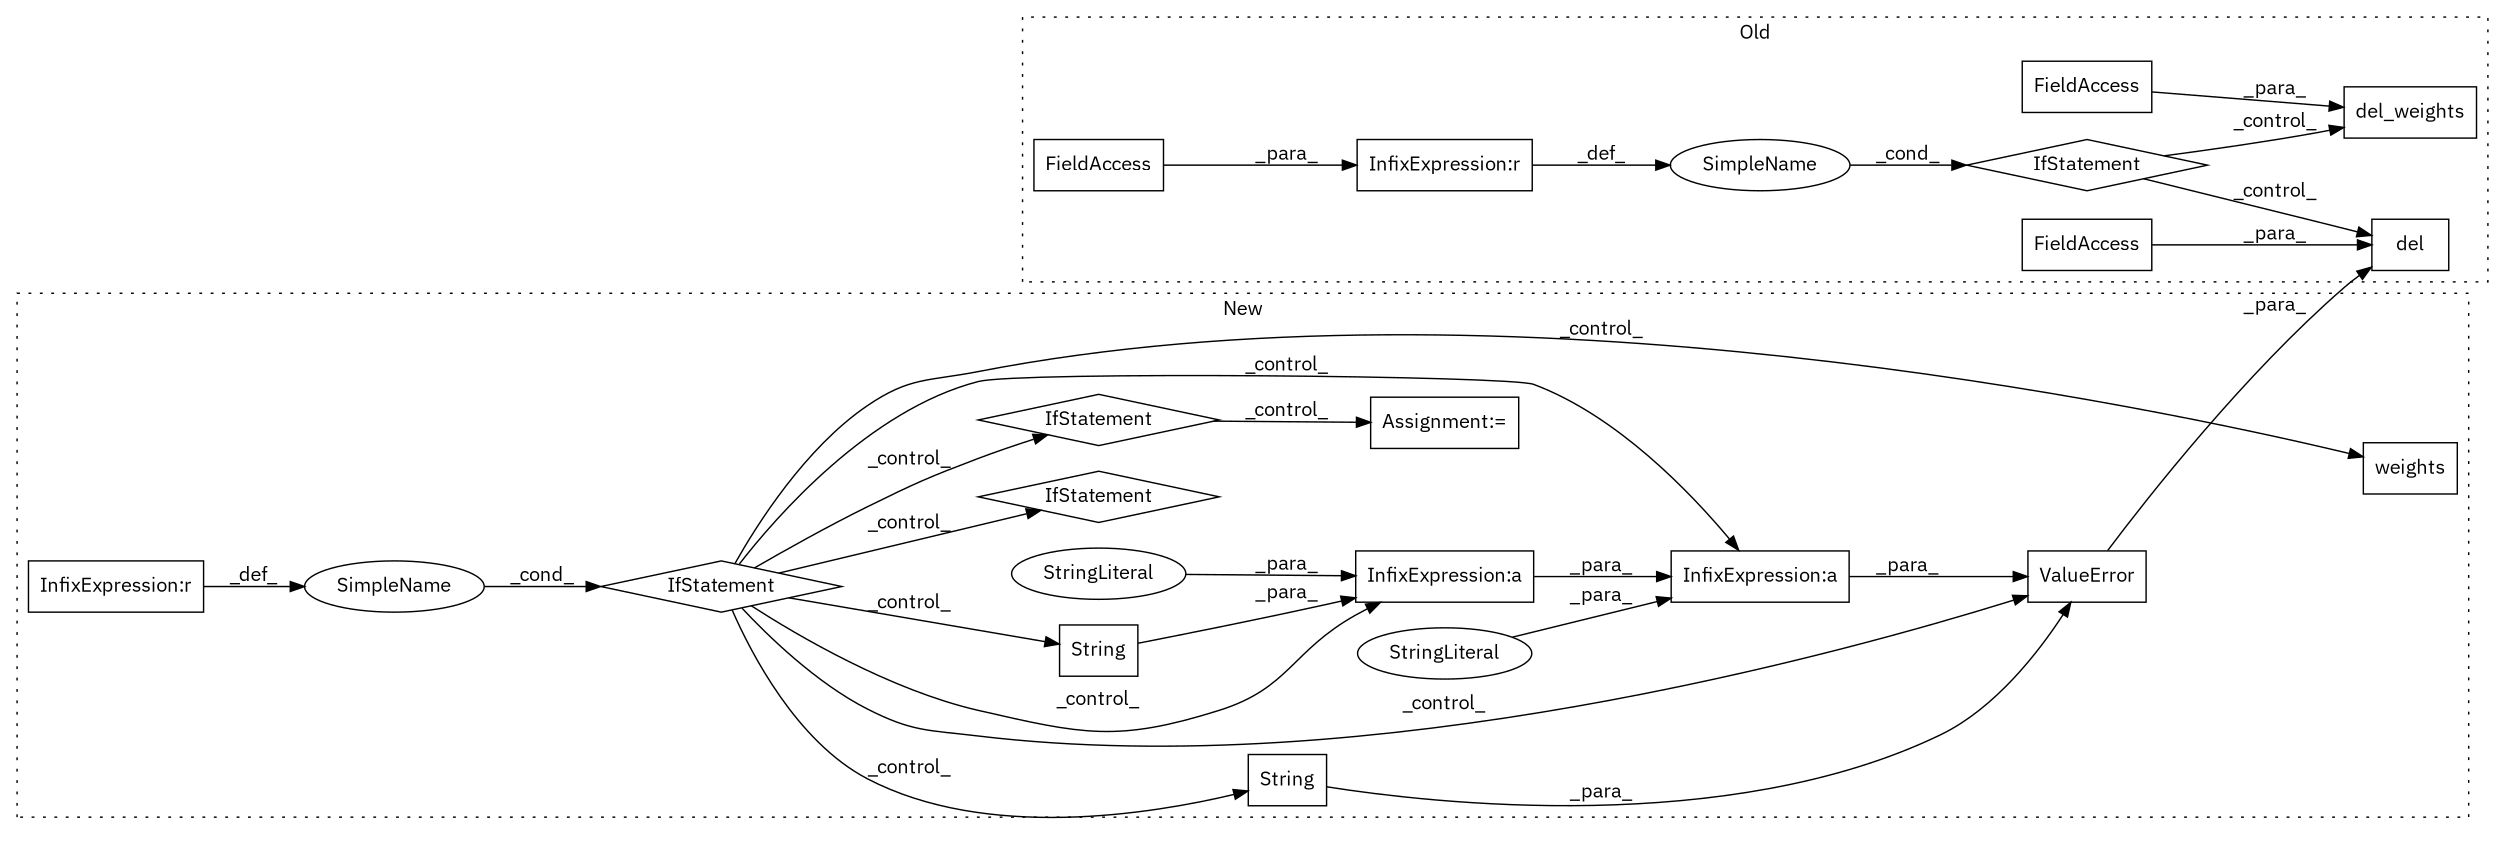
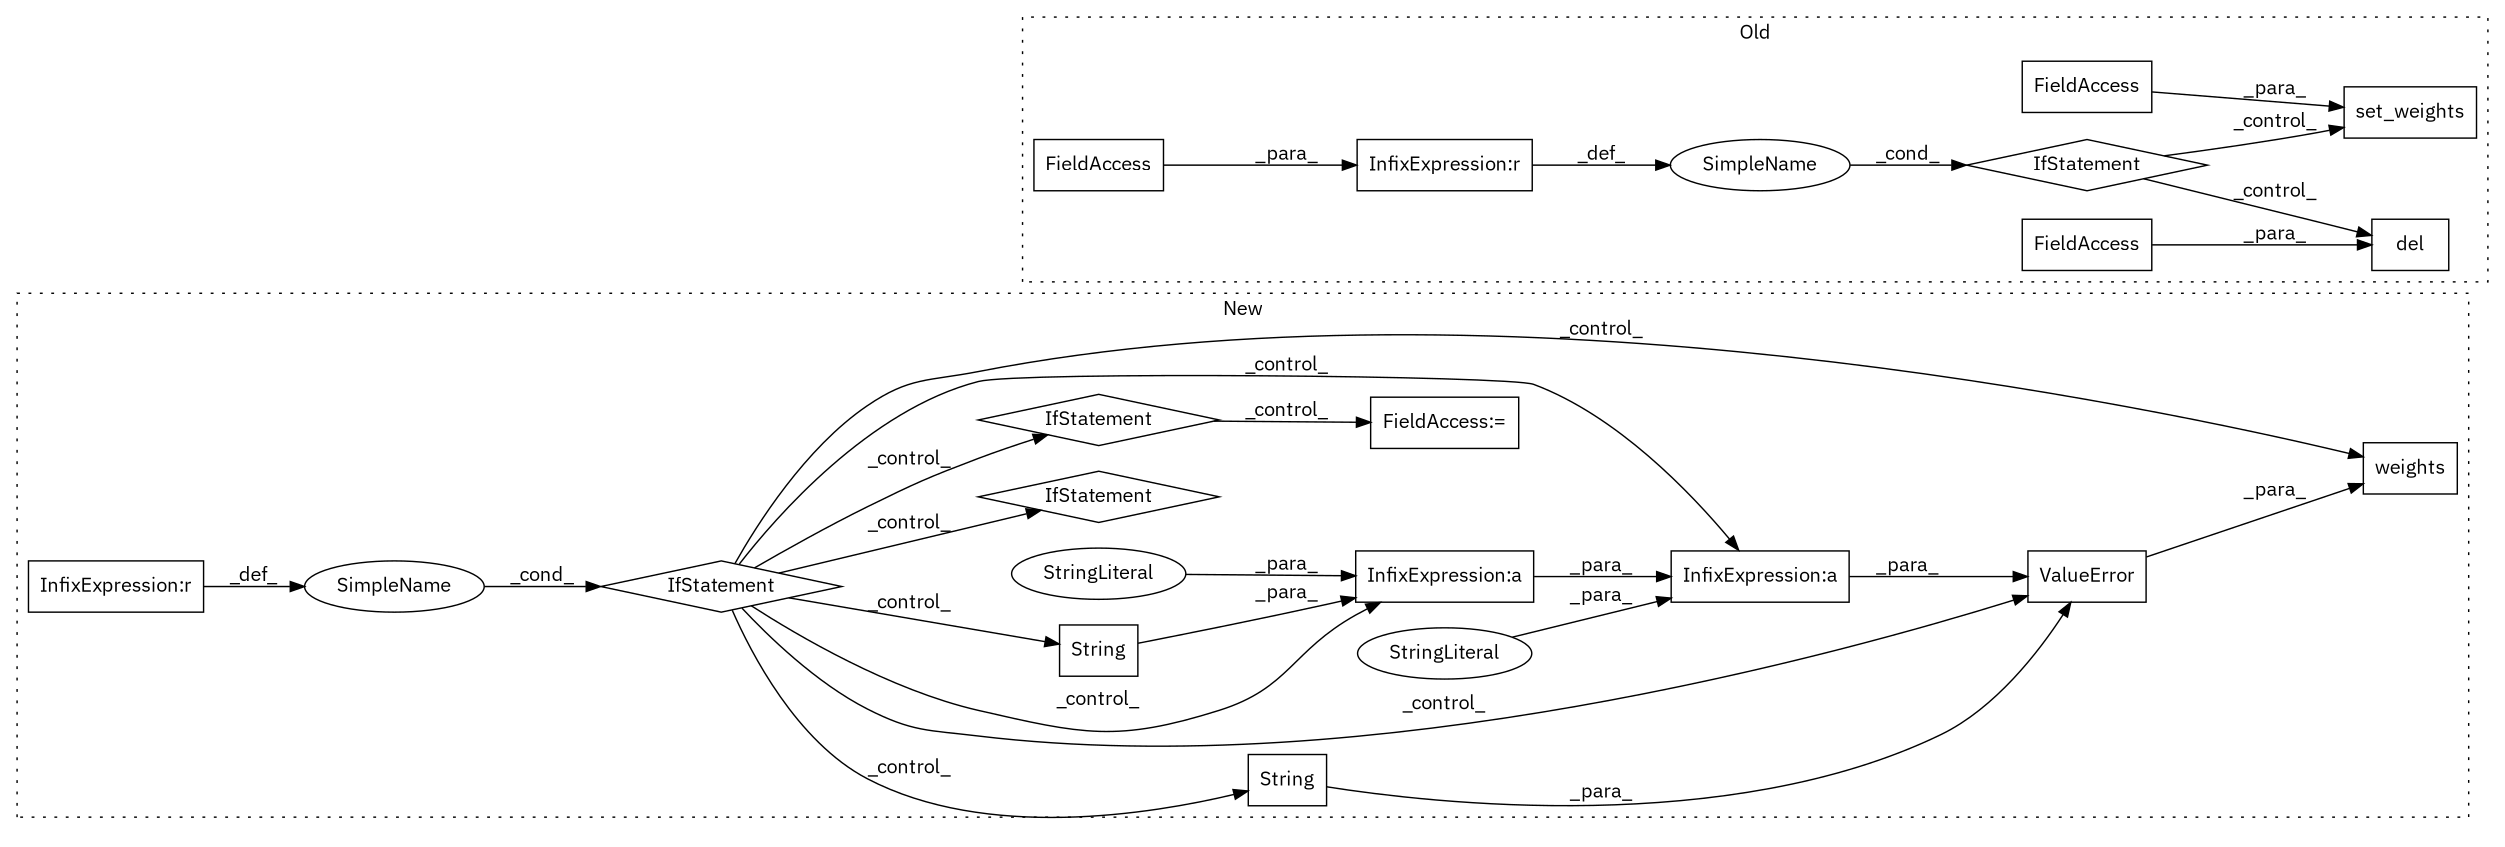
(2410, 112) -> (2410, 112)
(2226, 406) -> (2248, 523)
(1445, 423) -> (1445, 423)
